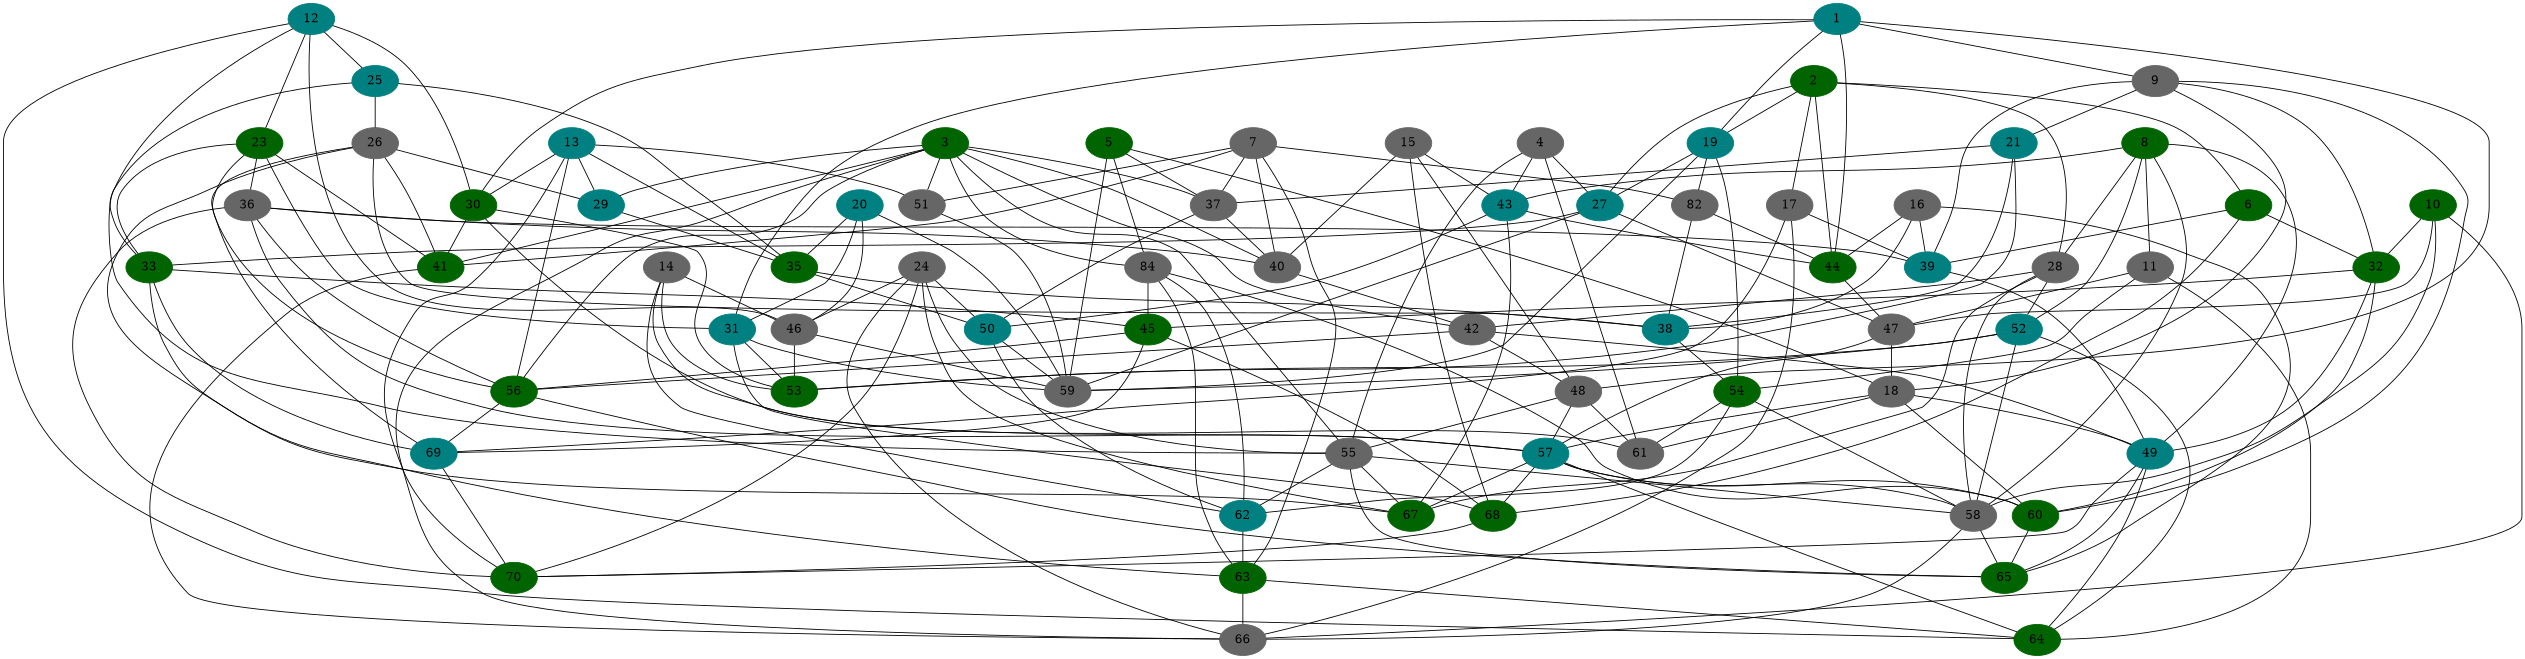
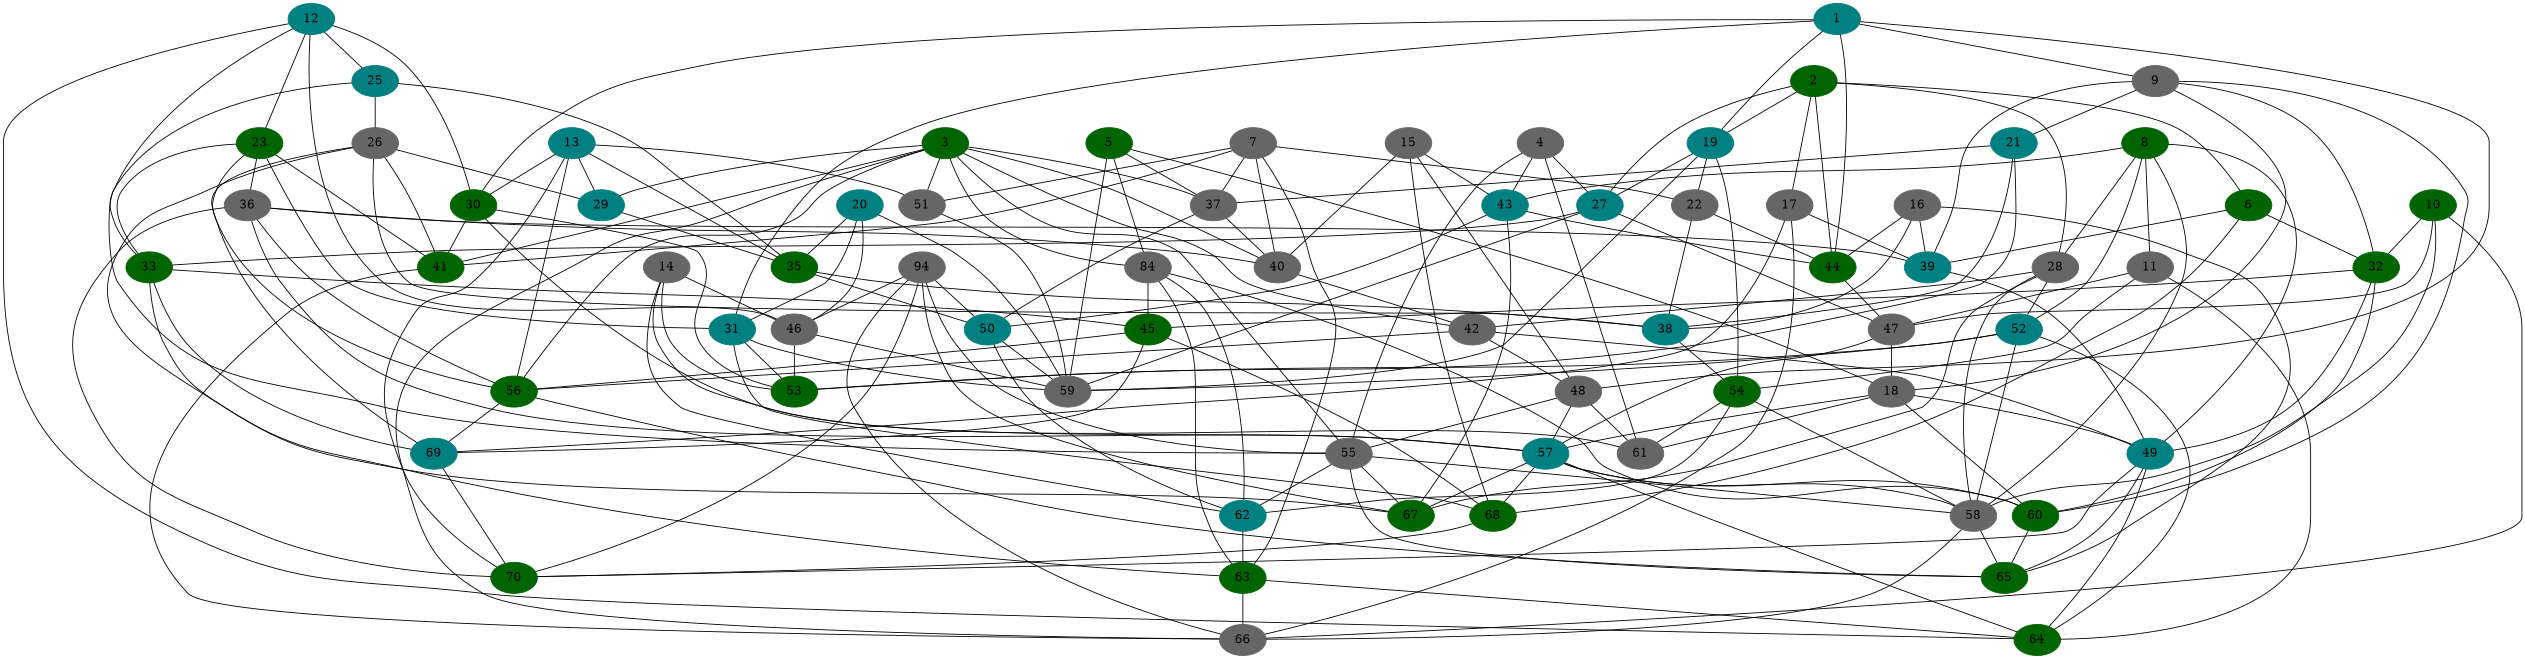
(1695, 205) -> (1695, 205)
(922, 267) -> (922, 267)
